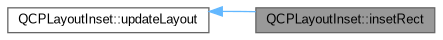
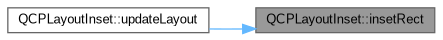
(239, 11) -> (226, 29)
